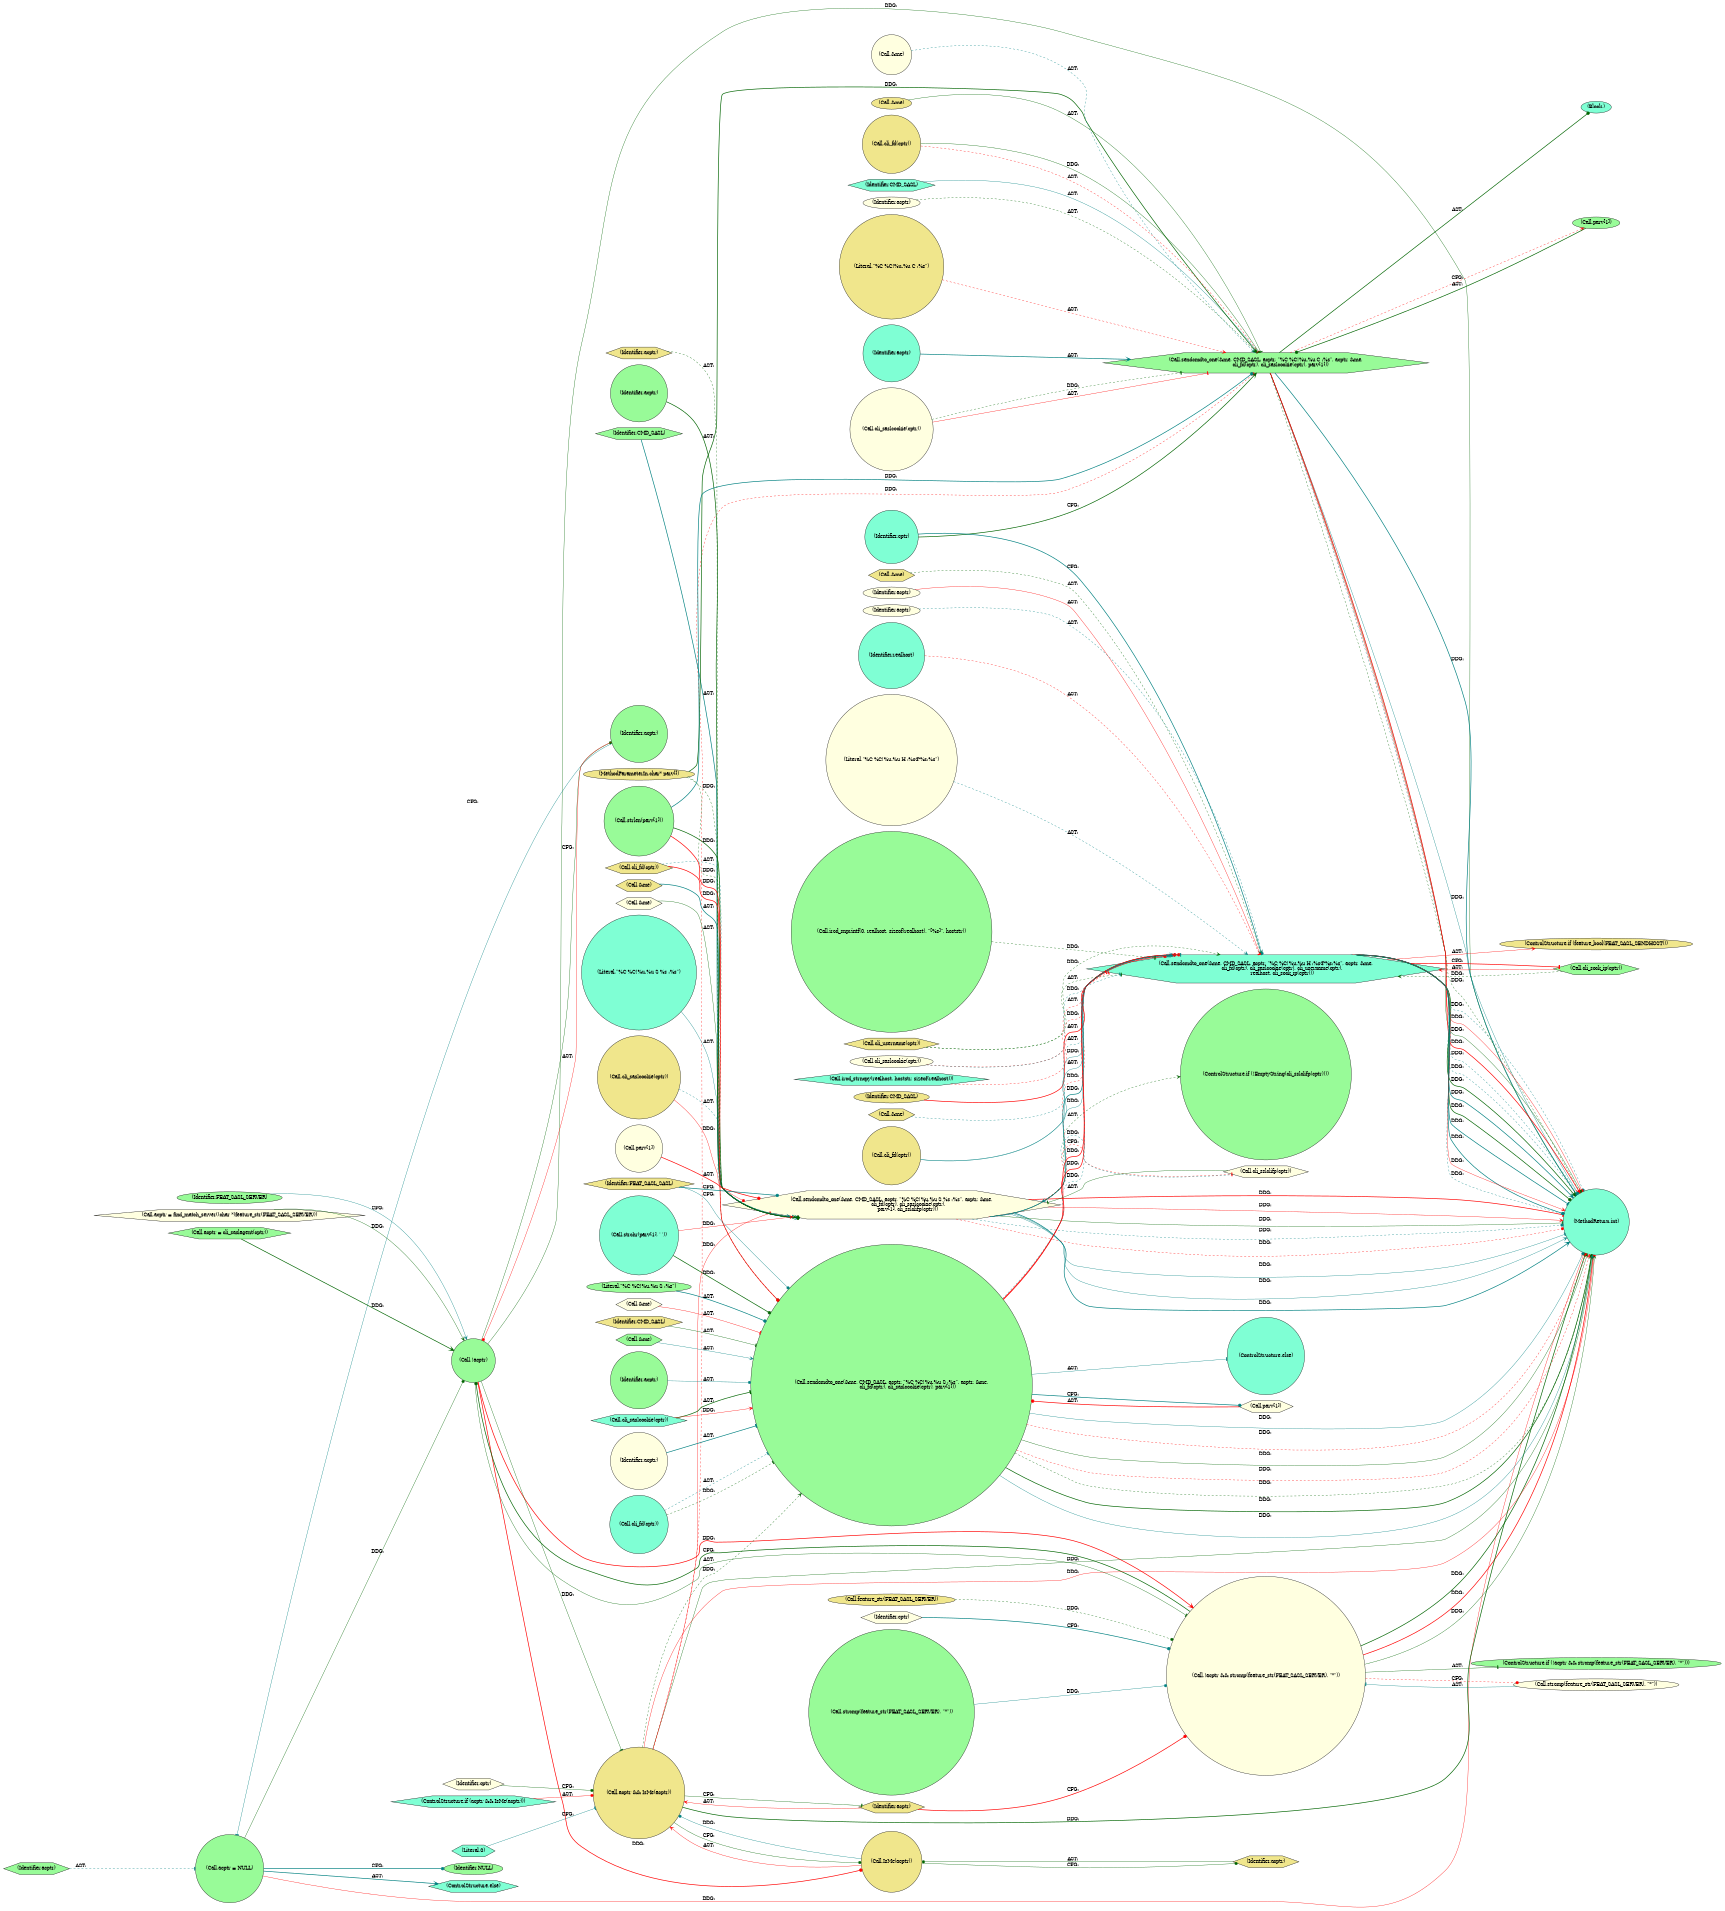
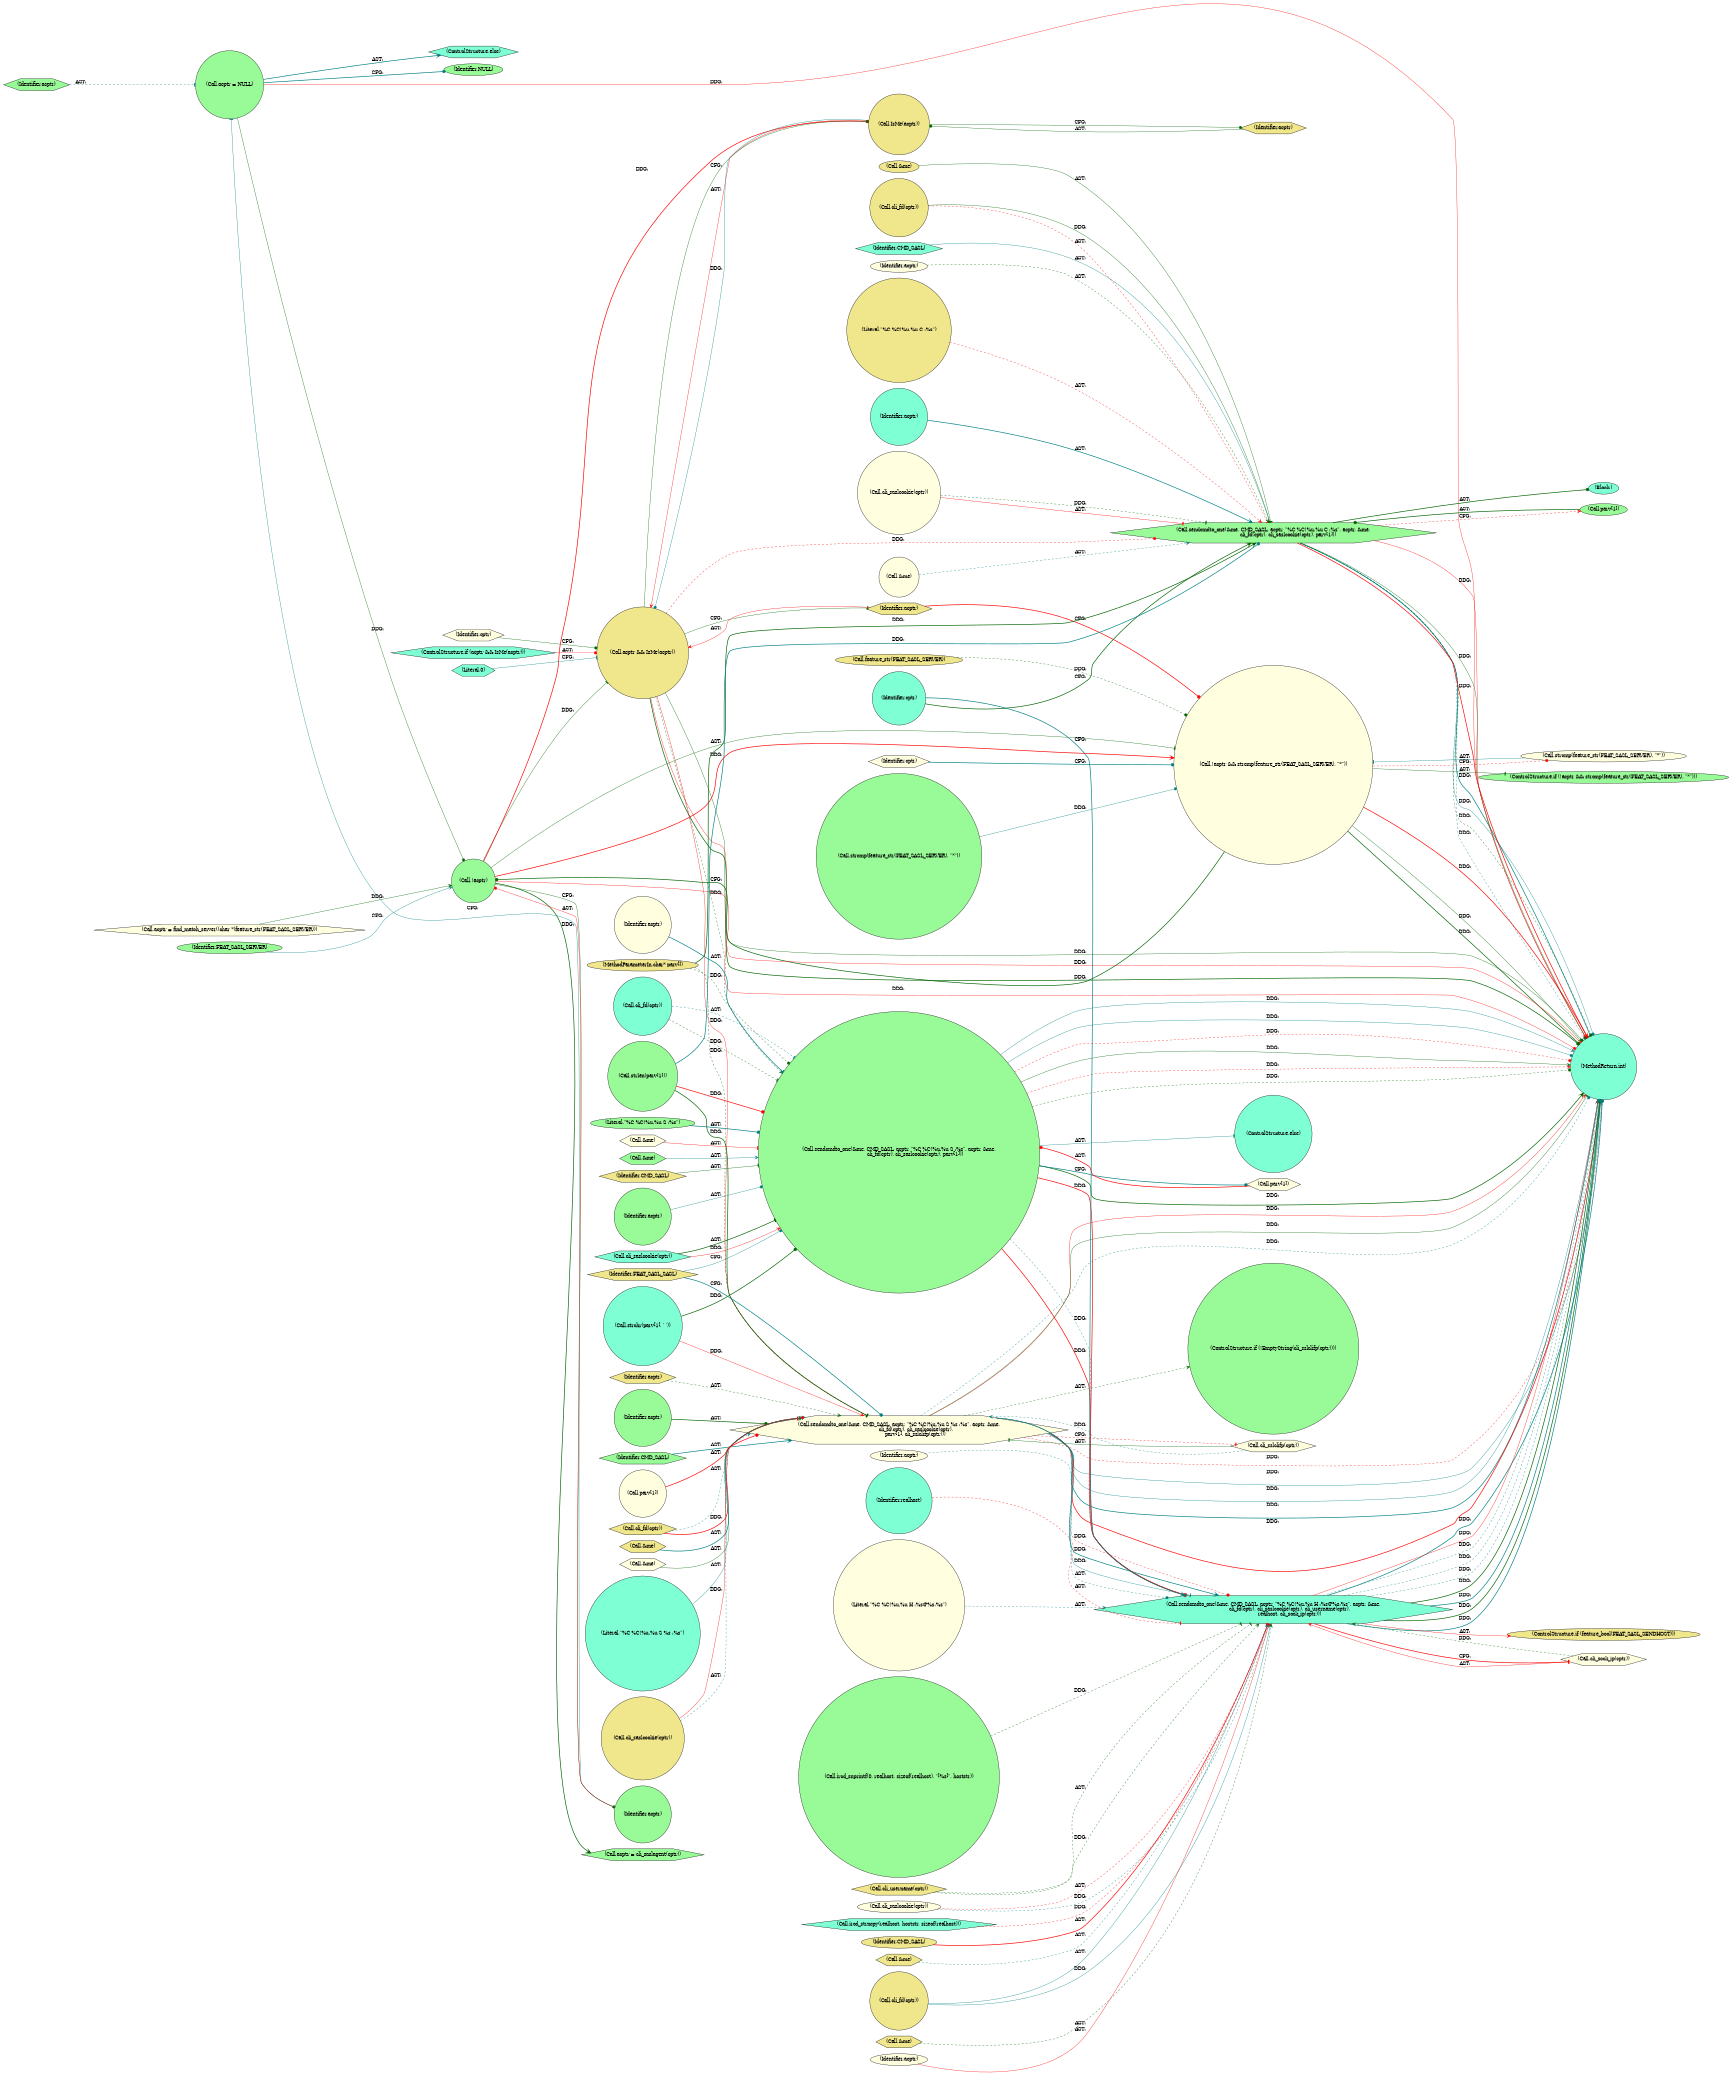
(918, 11) -> (993, 995)
(1596, 969) -> (1604, 1659)
(346, 1294) -> (566, 1350)
